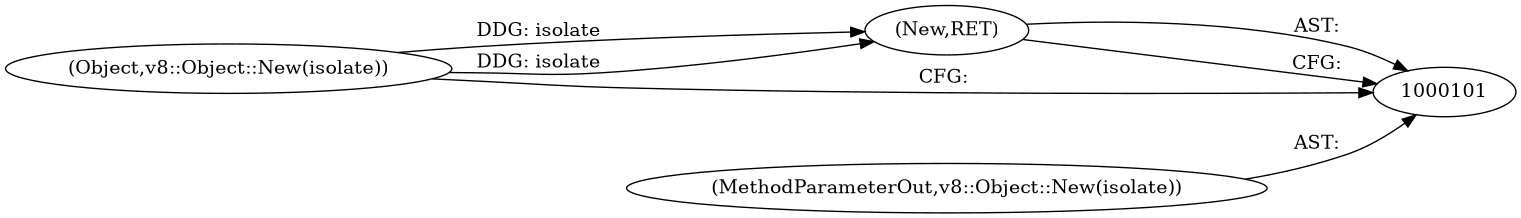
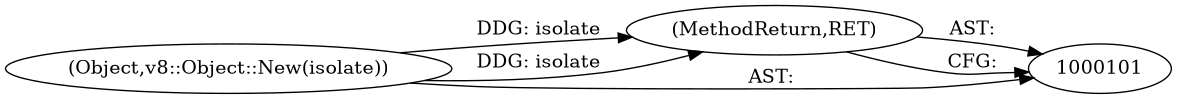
(947, 30) -> (775, 30)
(947, 78) -> (775, 78)
(947, 188) -> none
